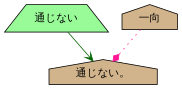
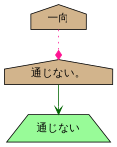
(78, 44) -> (59, 96)
